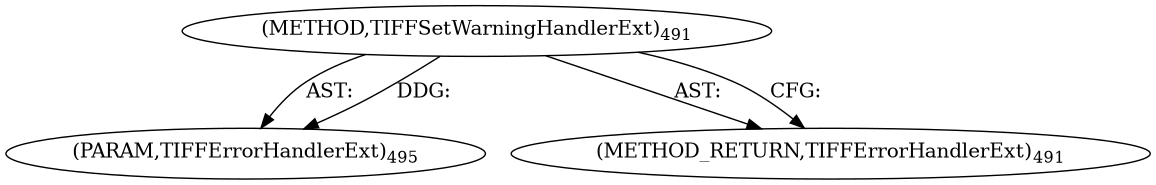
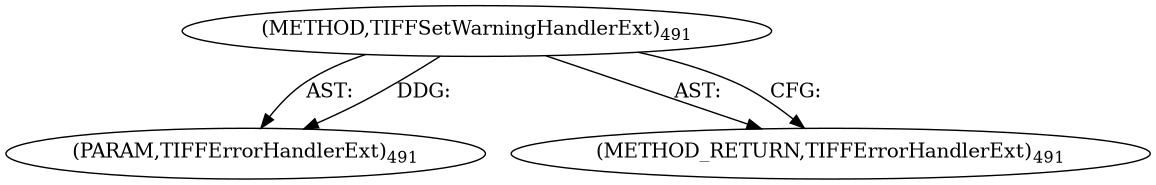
(403, 152) -> (403, 152)
